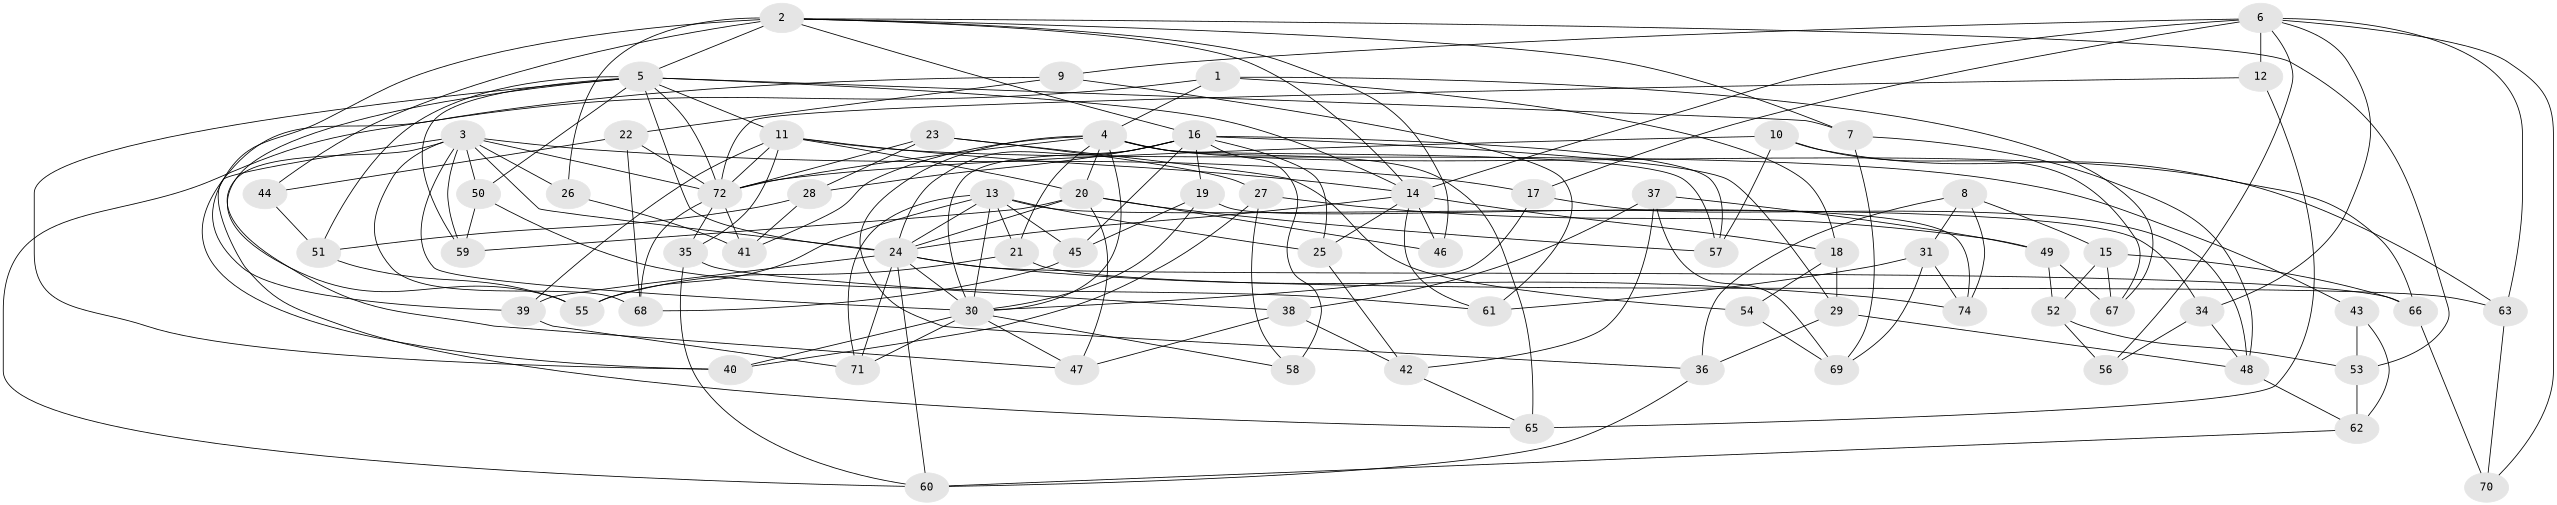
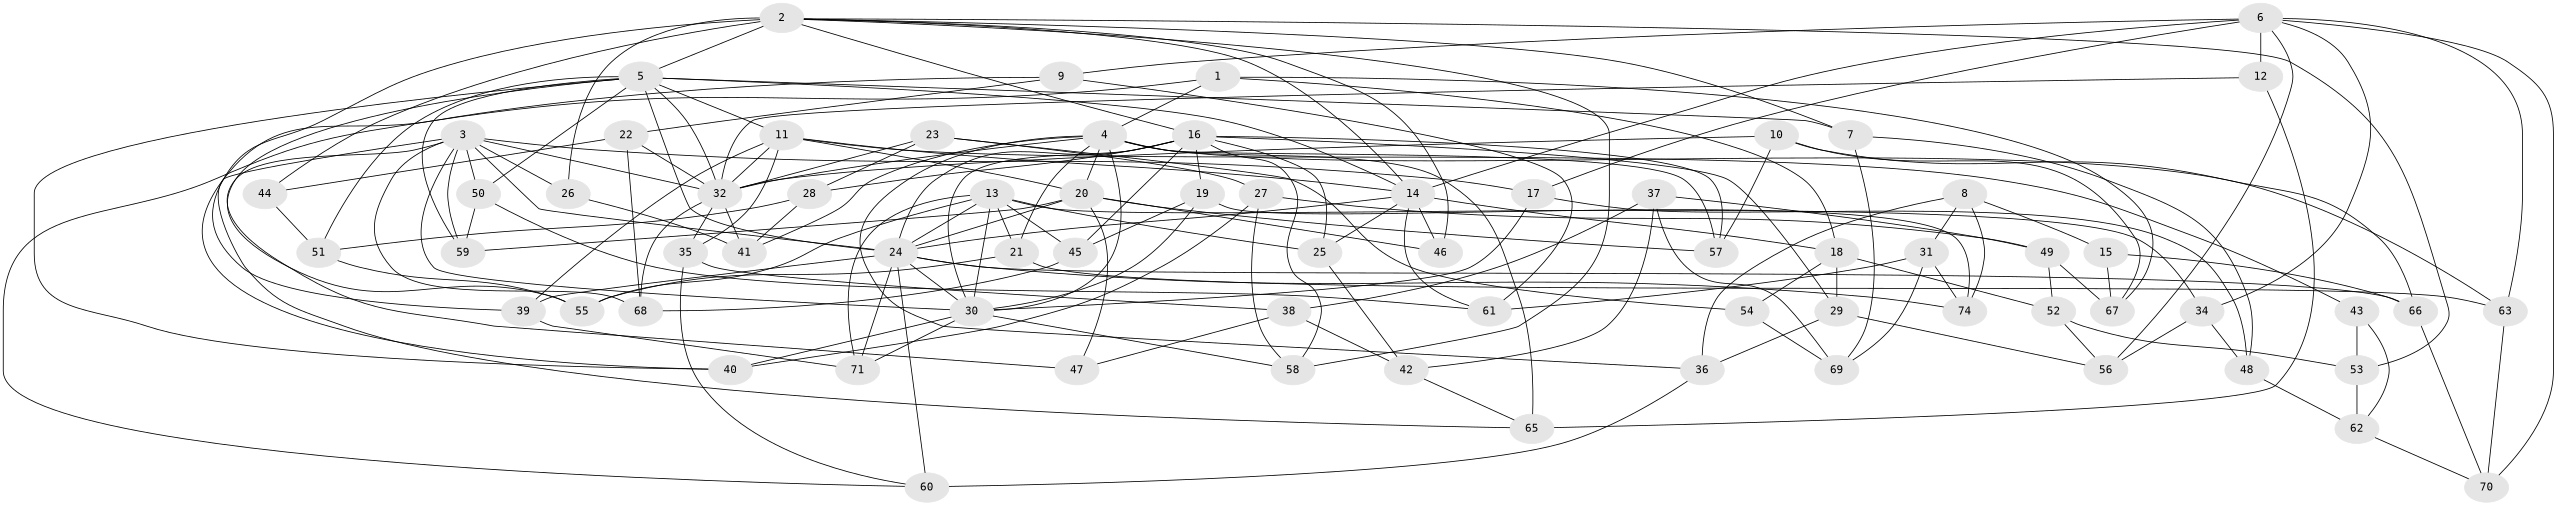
none -> (1433, 70)
(720, 194) -> (720, 194)
(2080, 282) -> (1989, 294)
(1024, 341) -> none
(2042, 341) -> (1971, 341)
(1642, 458) -> (2422, 458)
